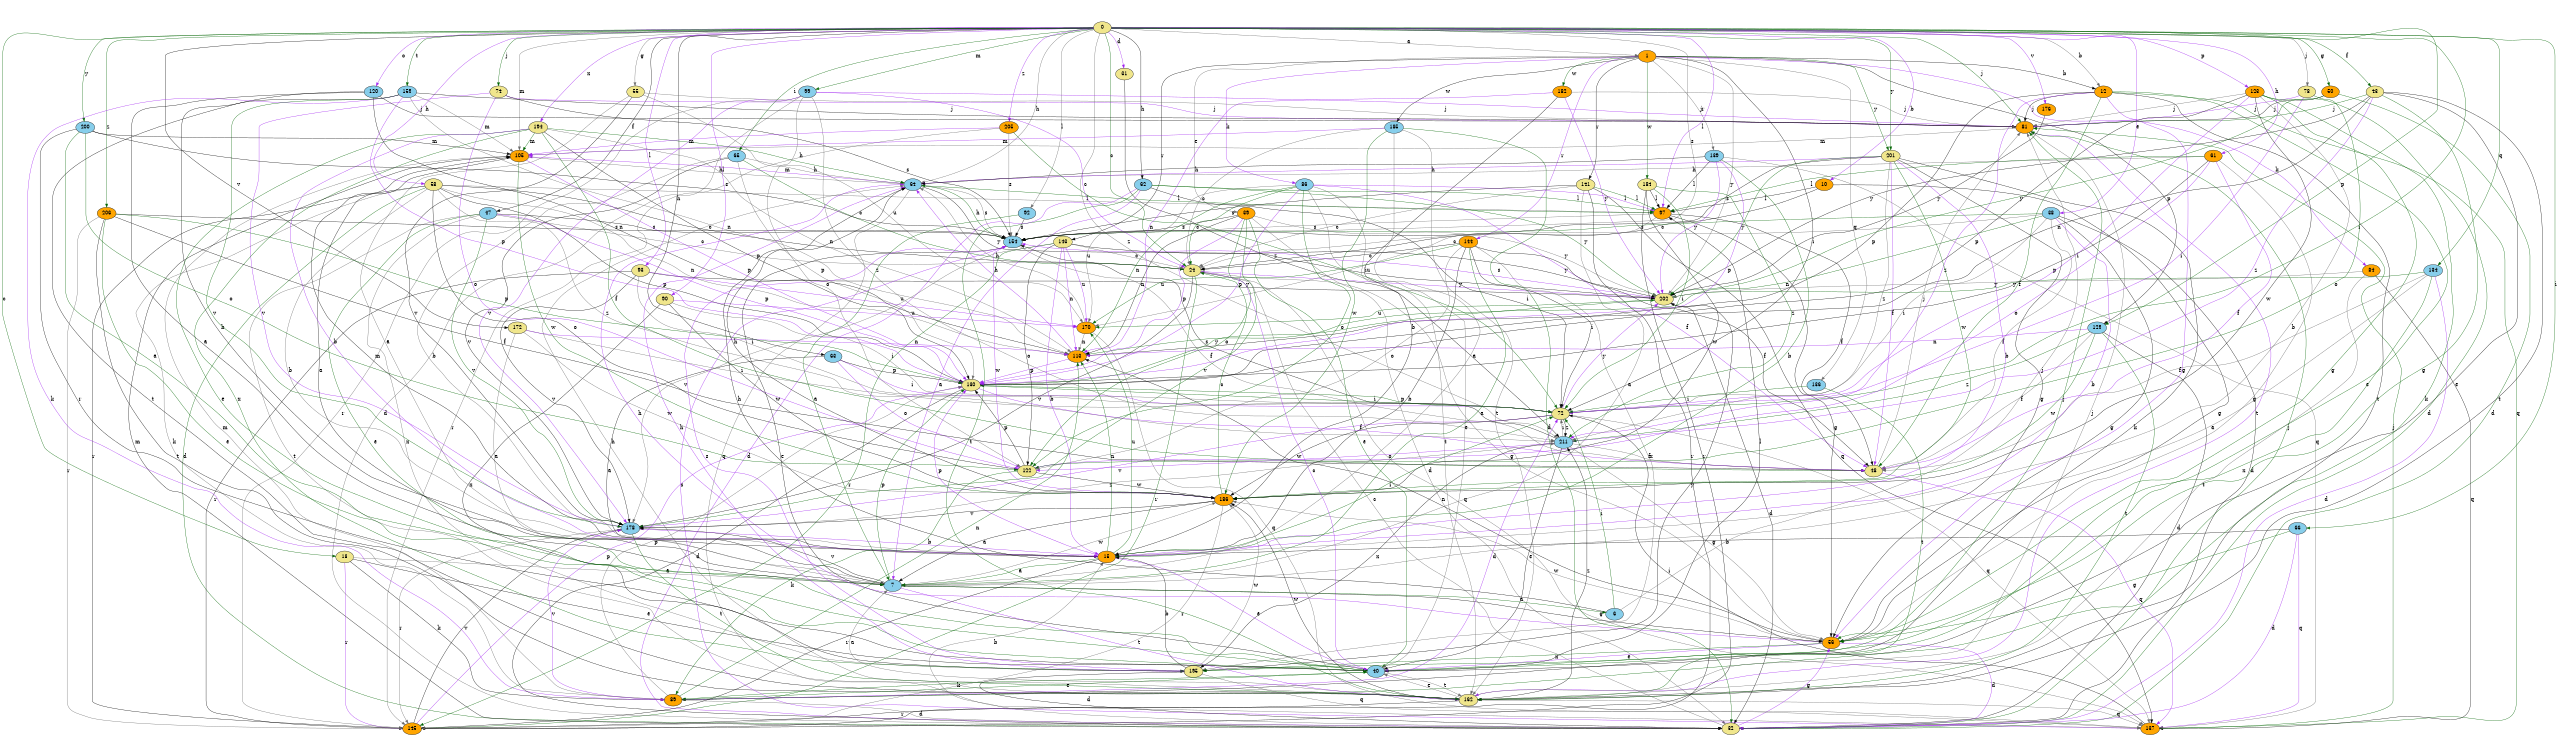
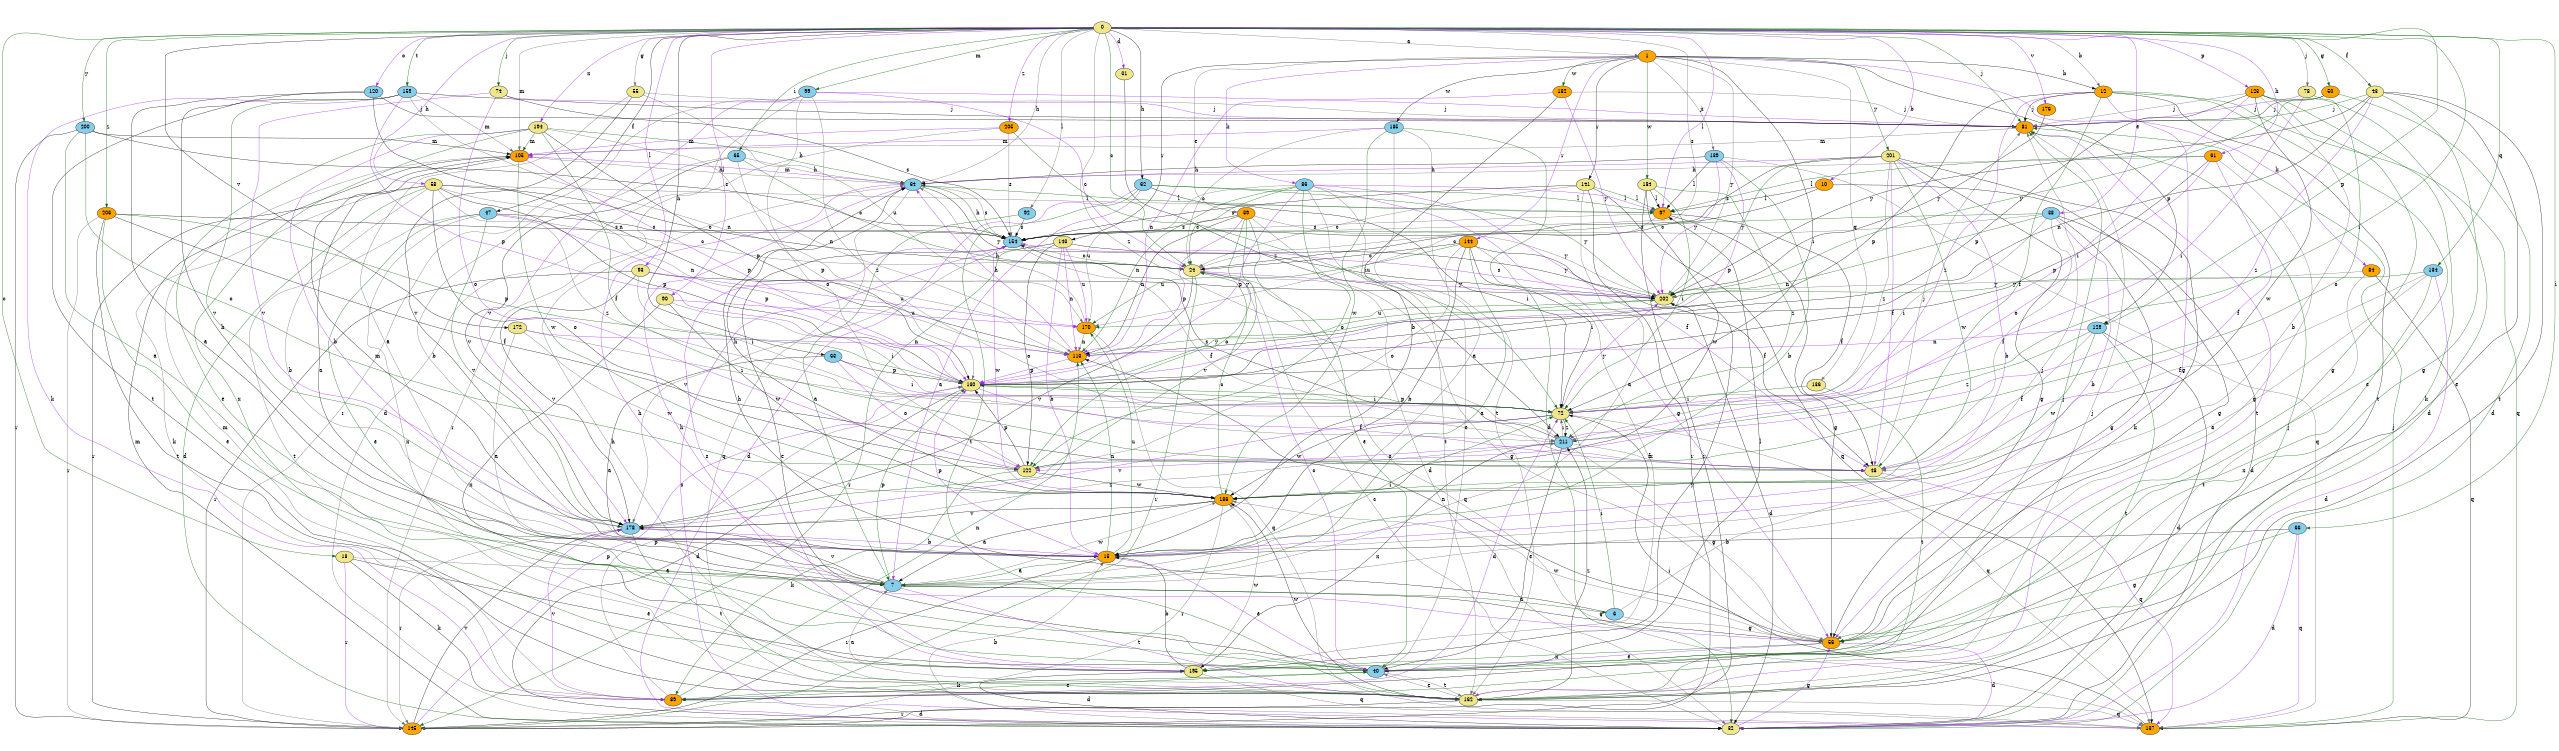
(1682, 36) -> none
(1126, 256) -> (1100, 261)
none -> (1609, 332)
(1816, 385) -> (1816, 385)
(553, 576) -> (15, 595)
none -> (1721, 626)
